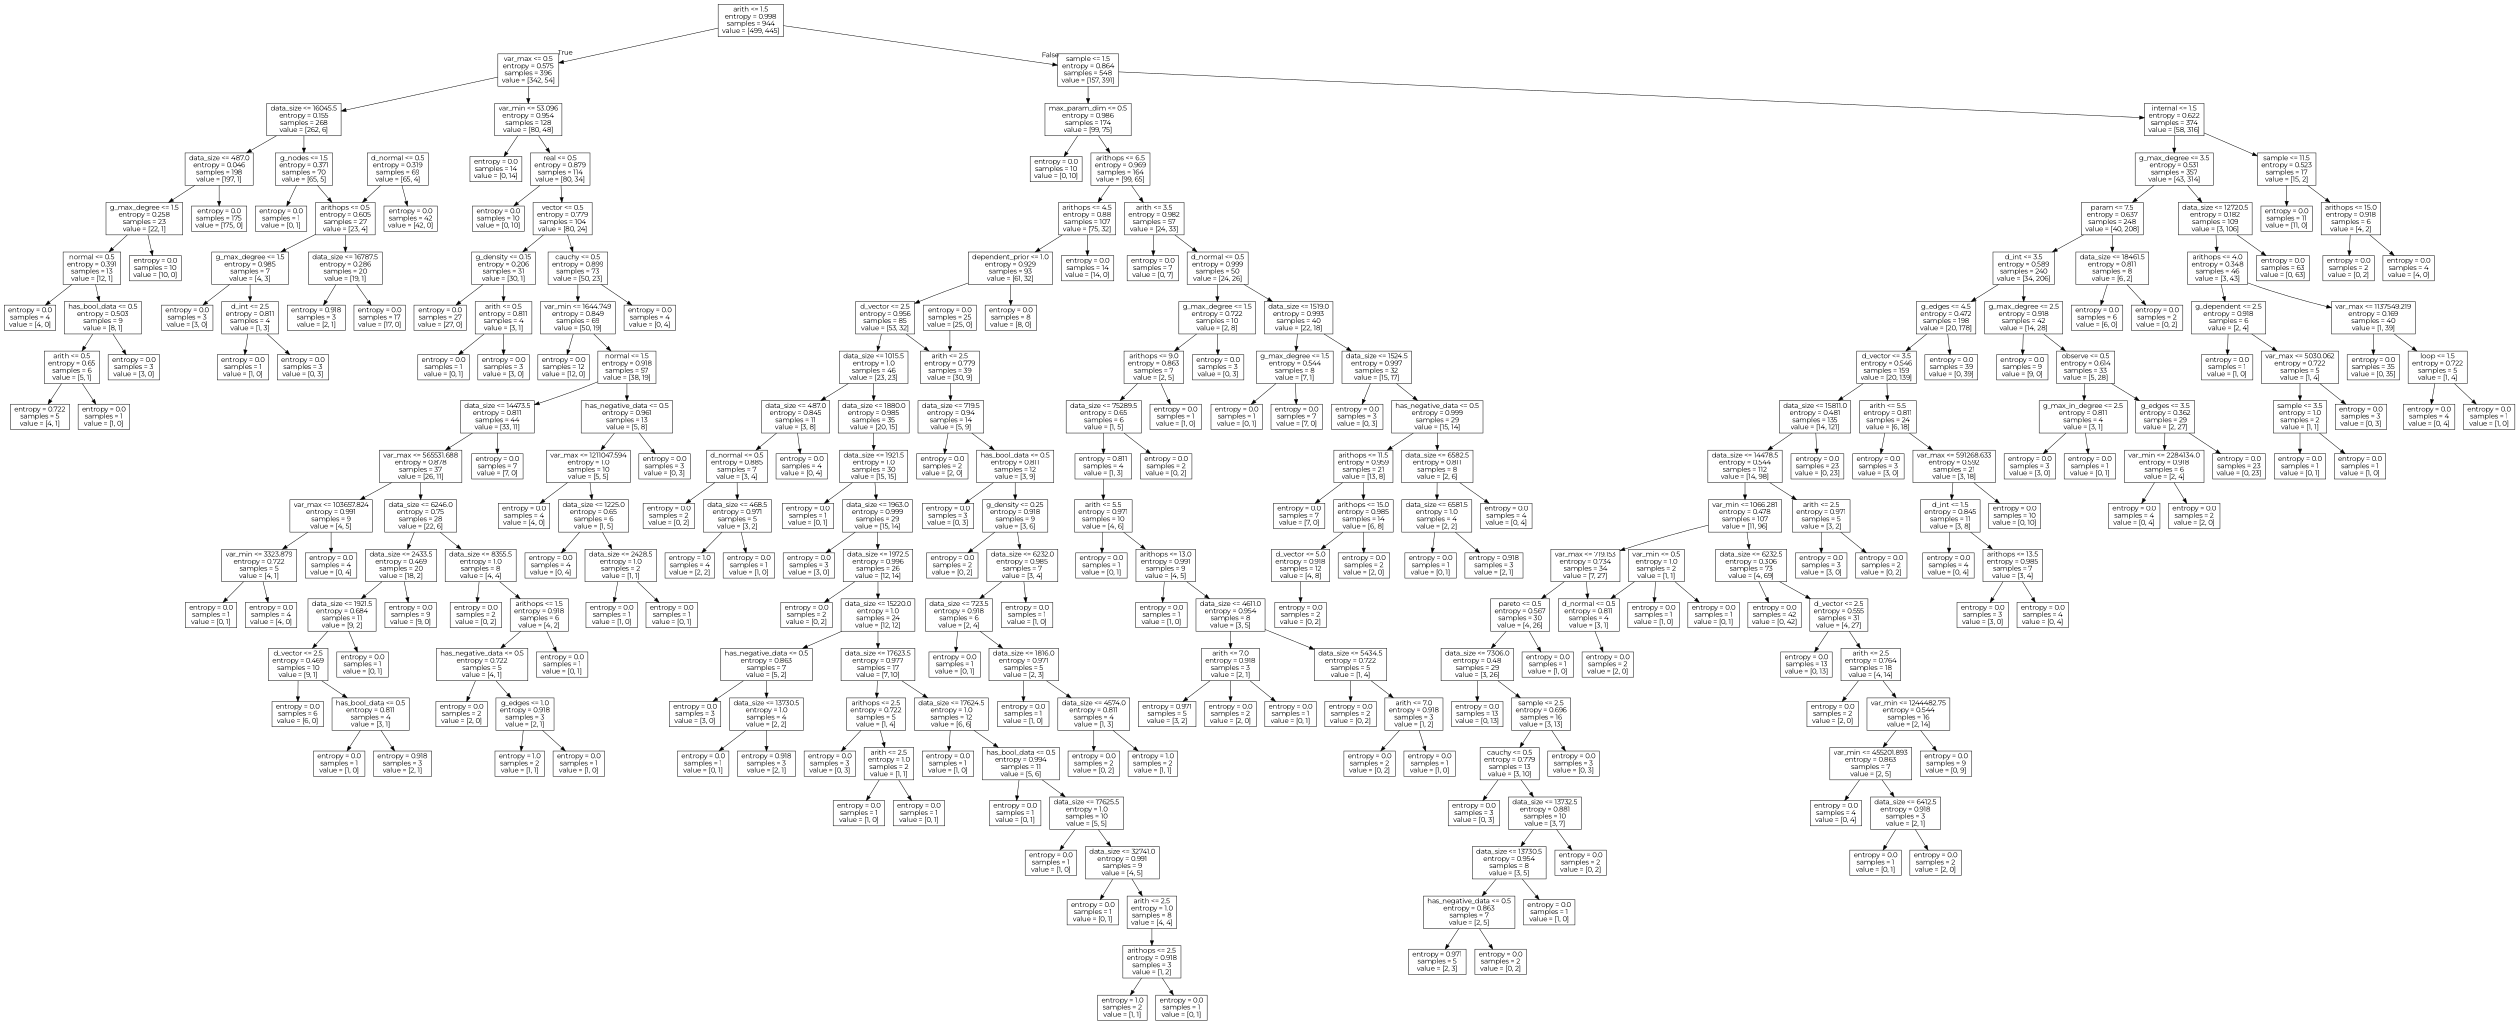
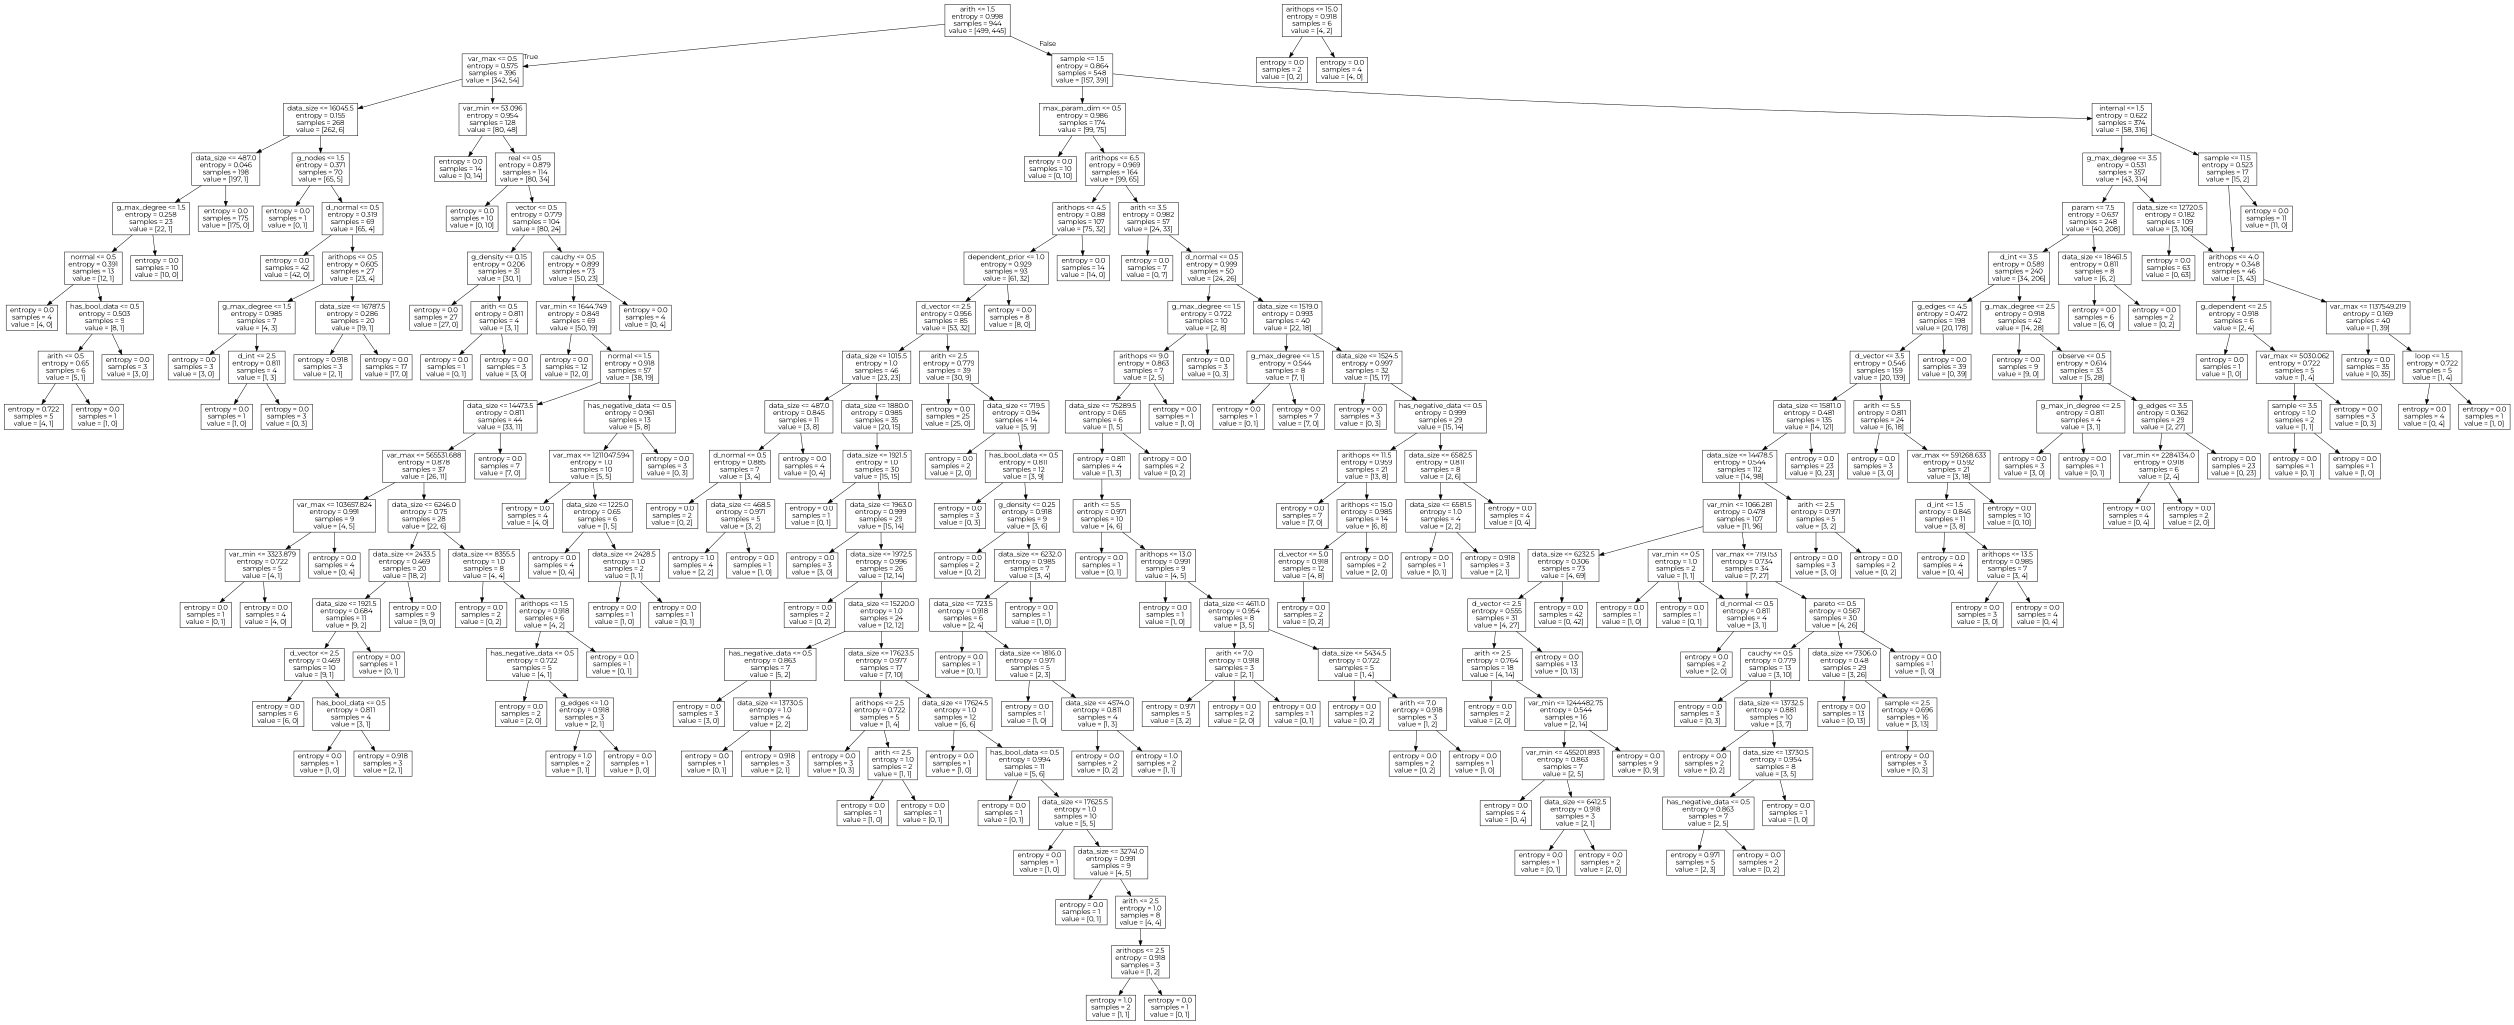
(323, 192) -> (335, 192)
(2317, 192) -> (2231, 216)
(950, 338) -> (948, 391)
(1527, 737) -> (1805, 638)
